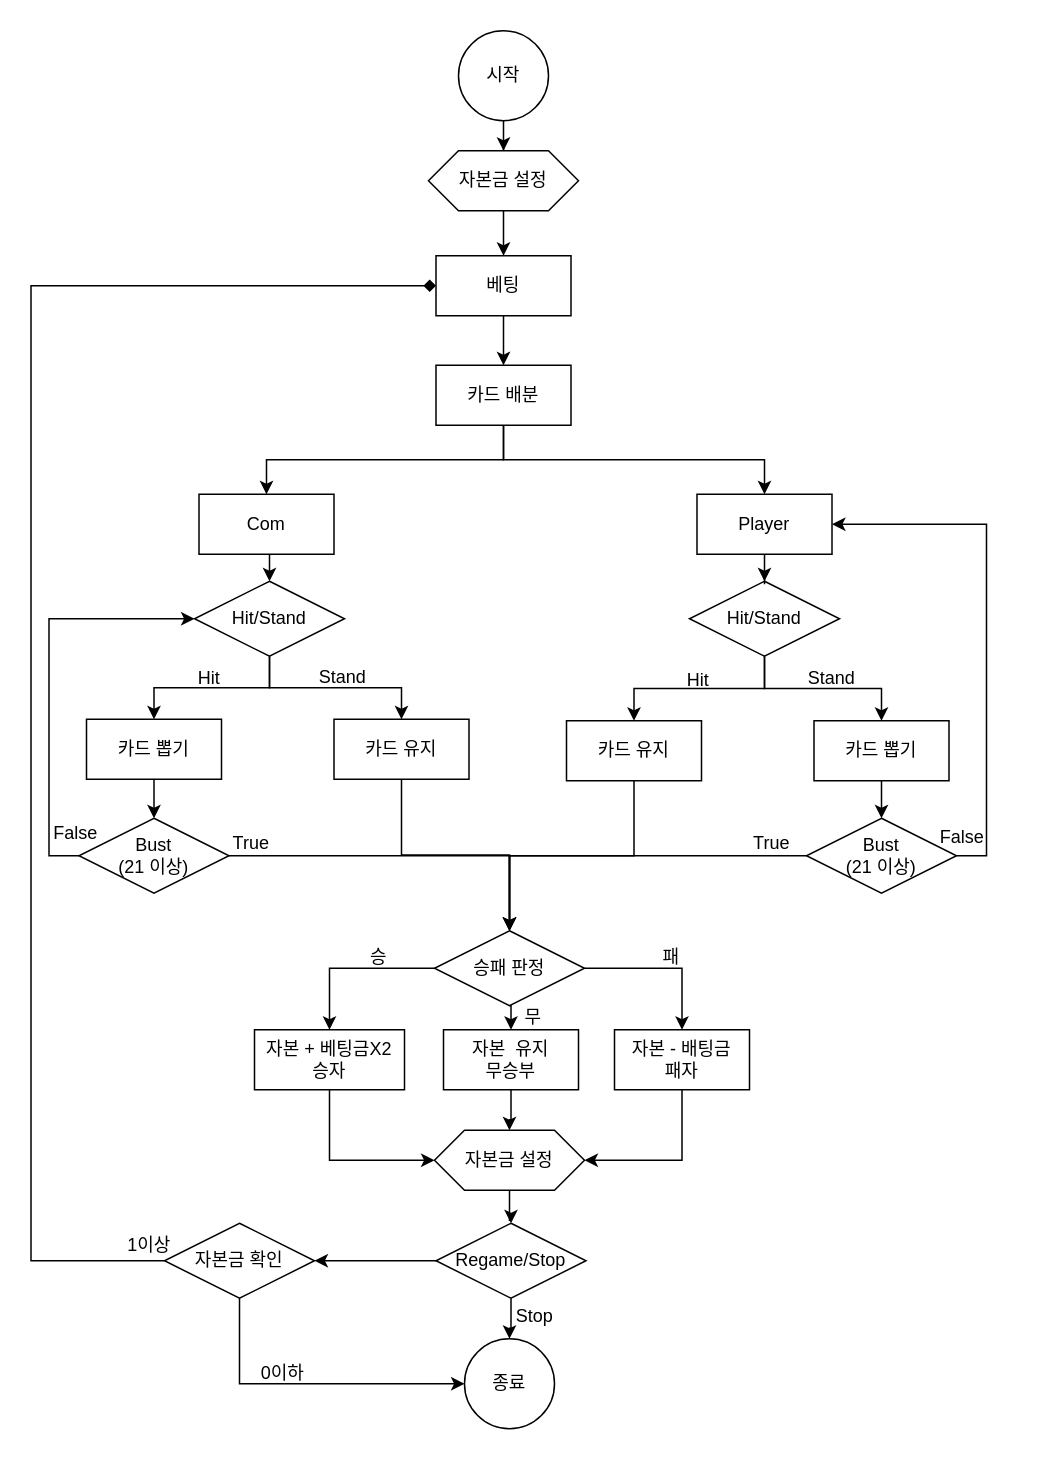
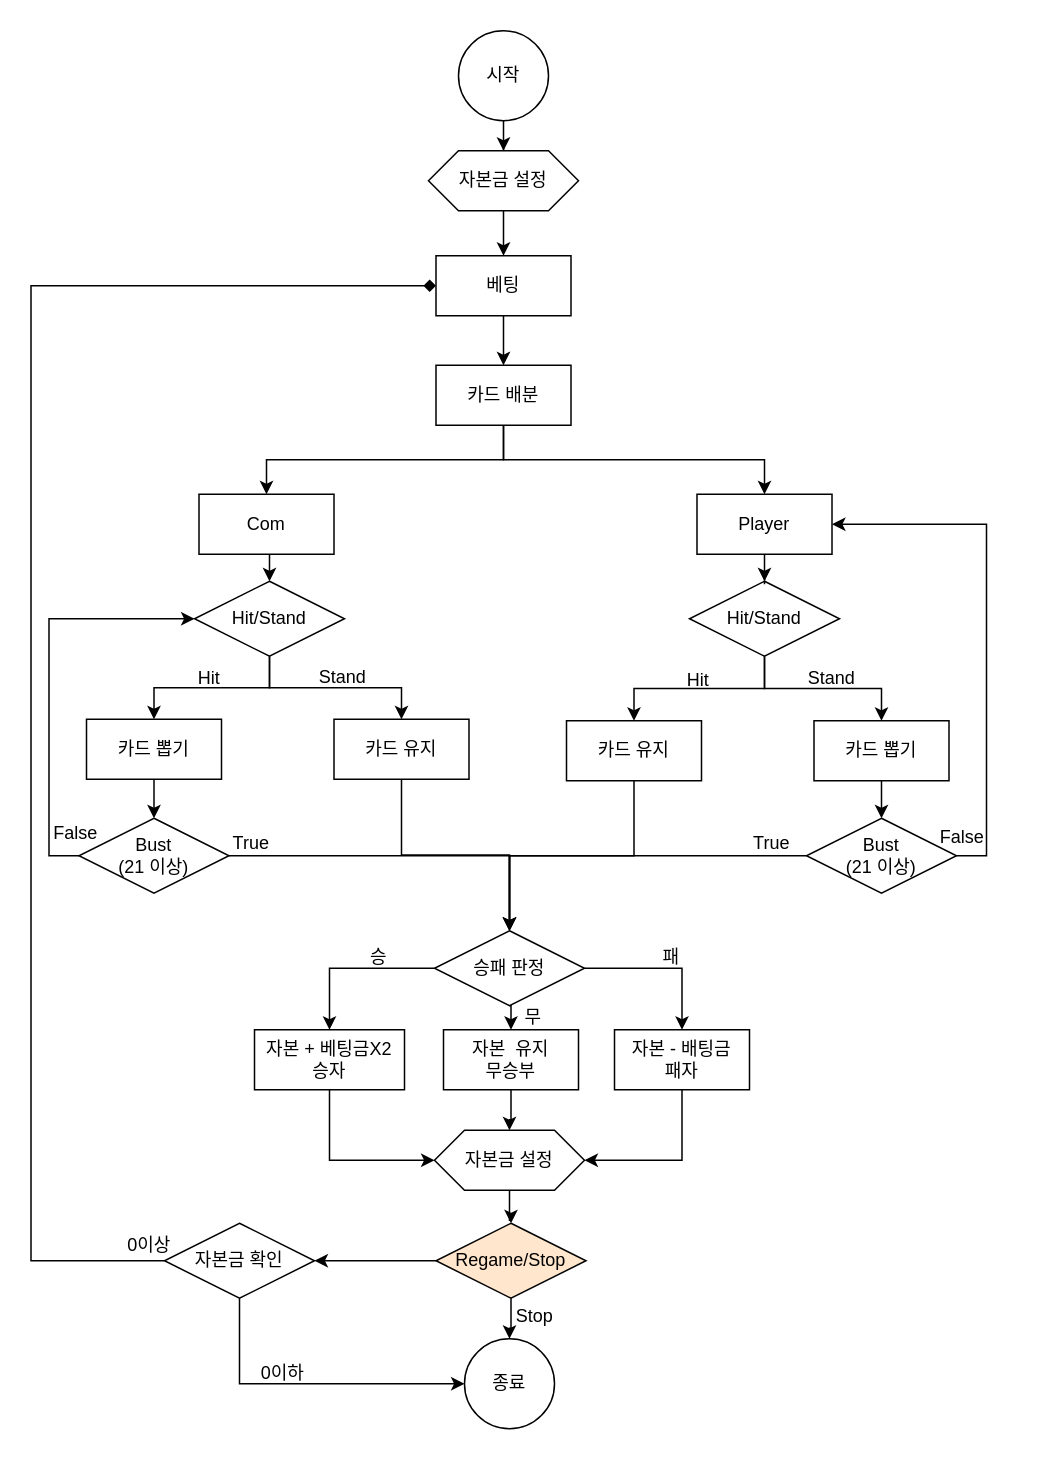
(149, 1246) -> (149, 1246)
(511, 1261) -> (511, 1261)
